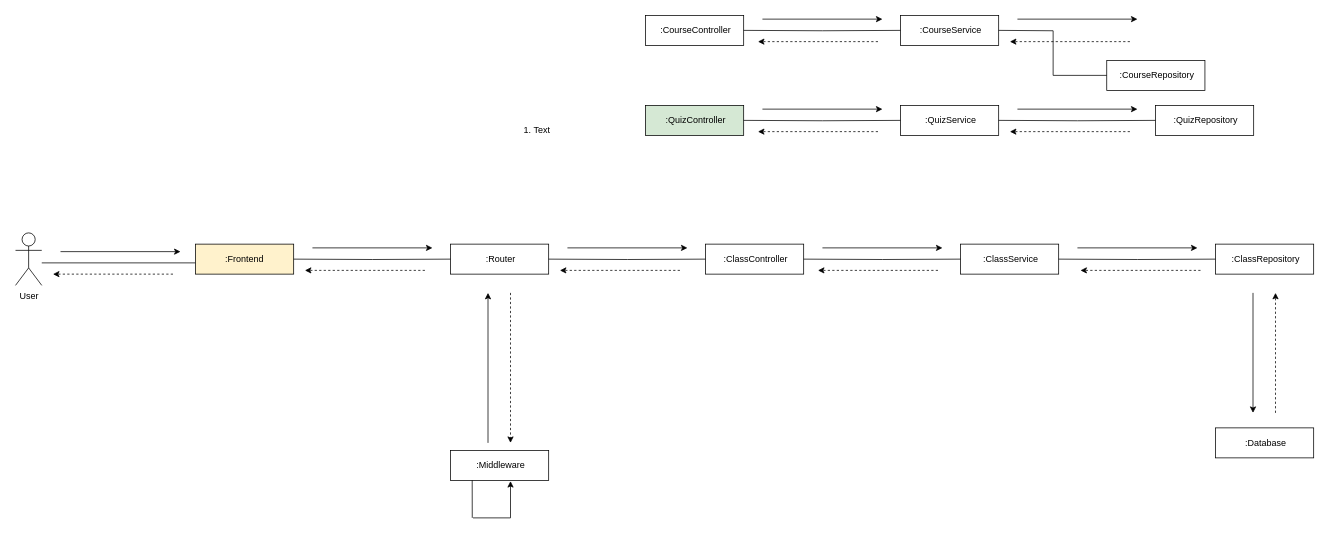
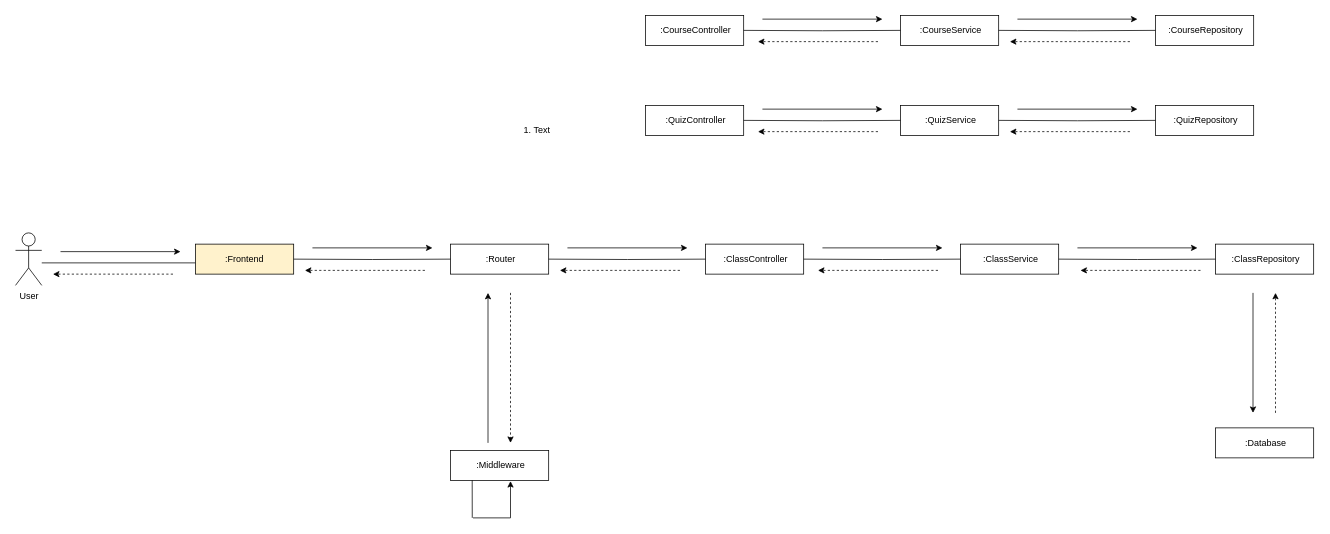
(1156, 75) -> (1204, 30)
(694, 120) -> (694, 120)
